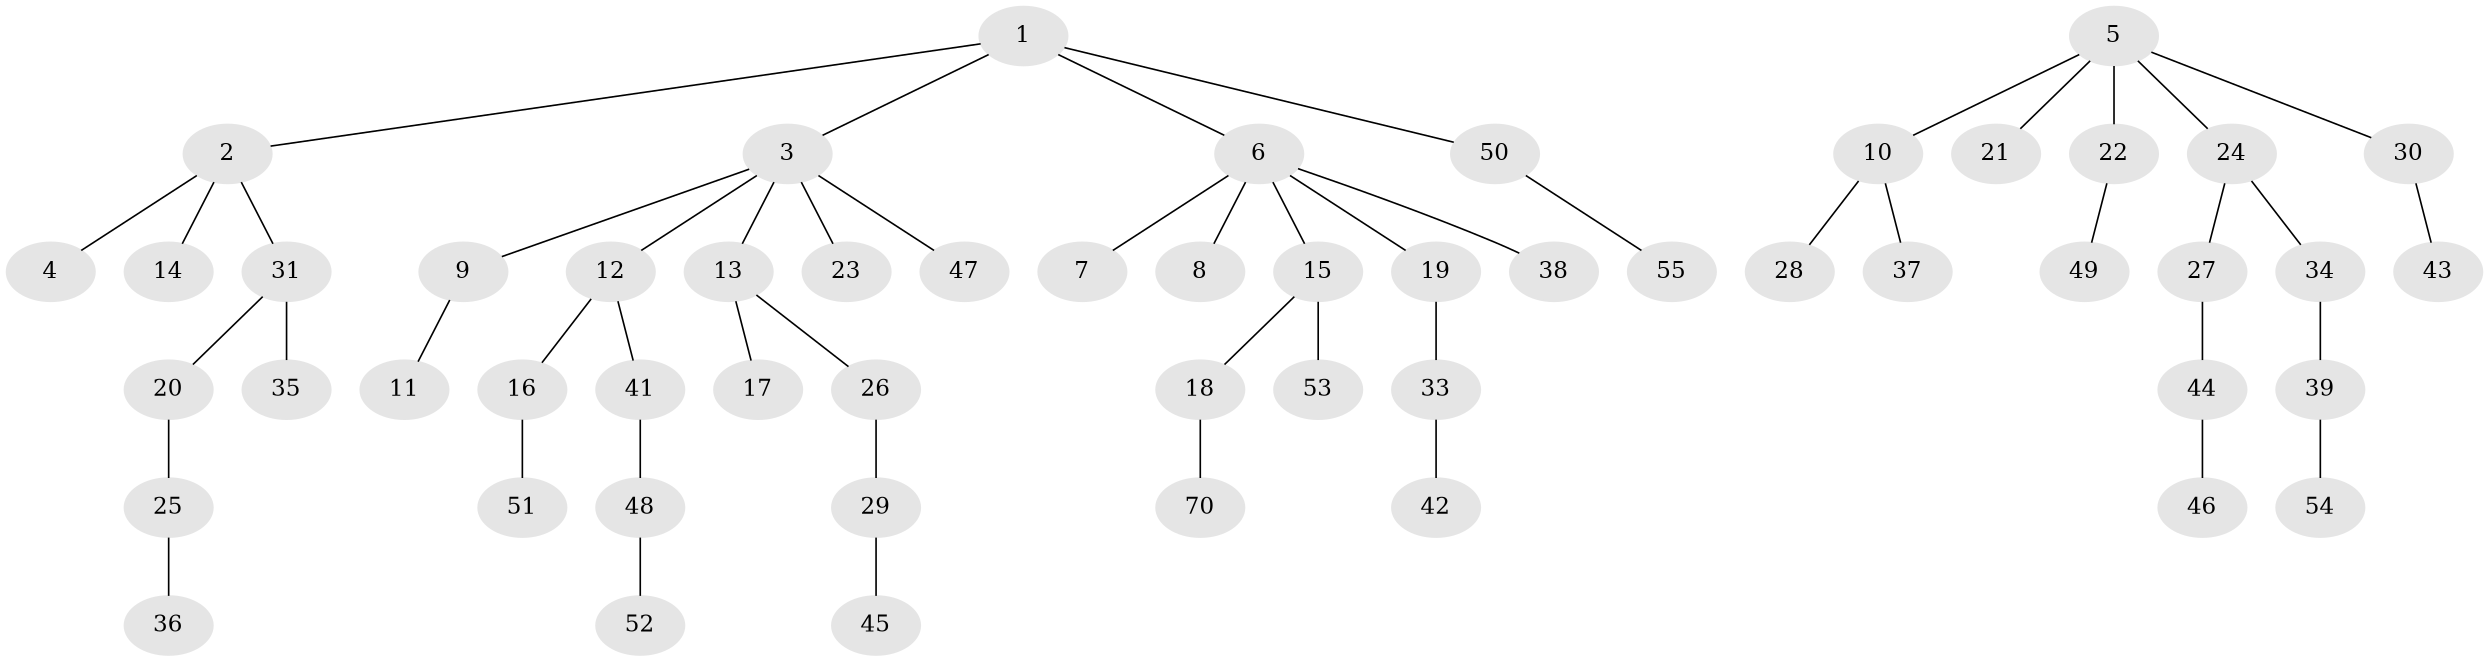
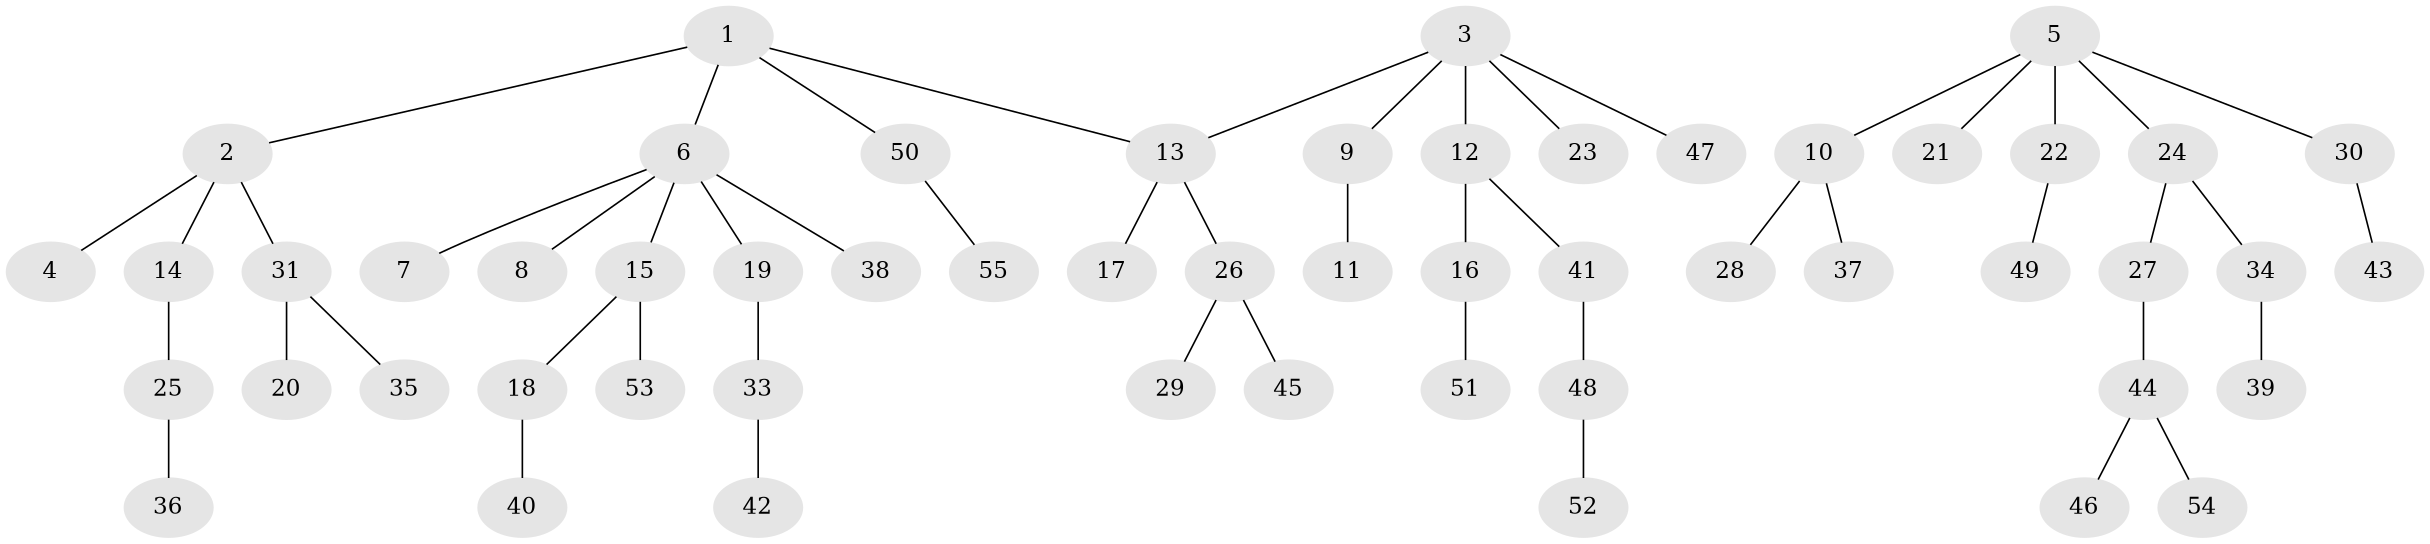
(906, 95) -> (950, 95)
(169, 449) -> (169, 331)
(2320, 449) -> (2173, 449)
(1200, 508) -> (522, 508)
(876, 567) -> (1259, 331)
